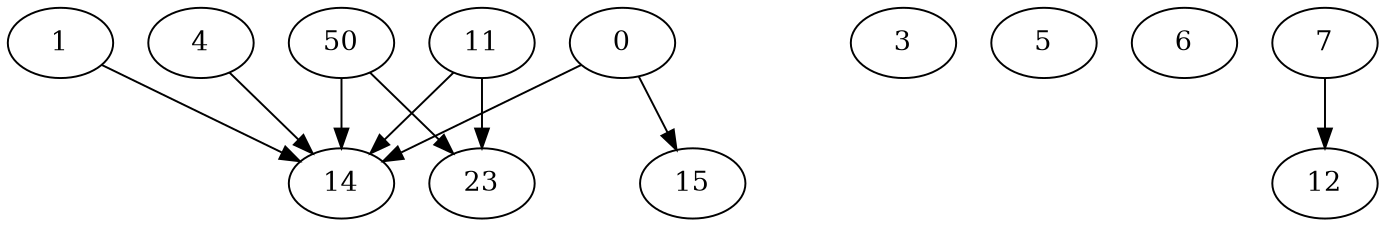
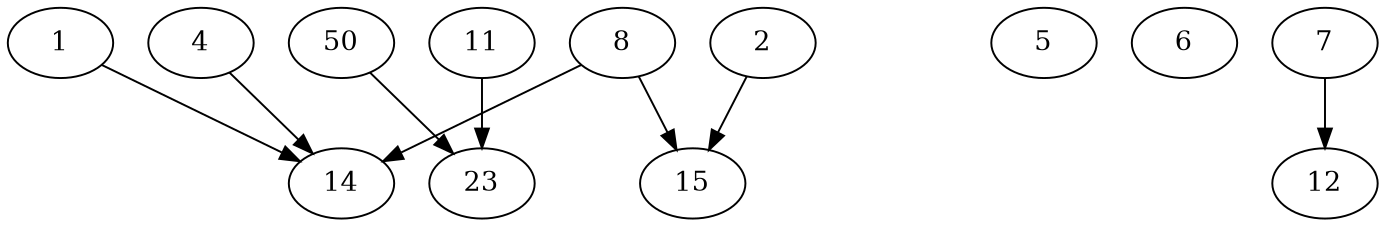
(622, 43) -> (622, 43)
none -> (763, 43)
(903, 43) -> none
(341, 104) -> none
(421, 104) -> none
